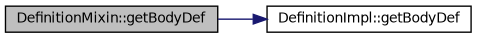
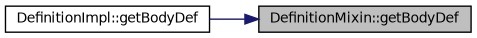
(235, 19) -> (227, 19)
